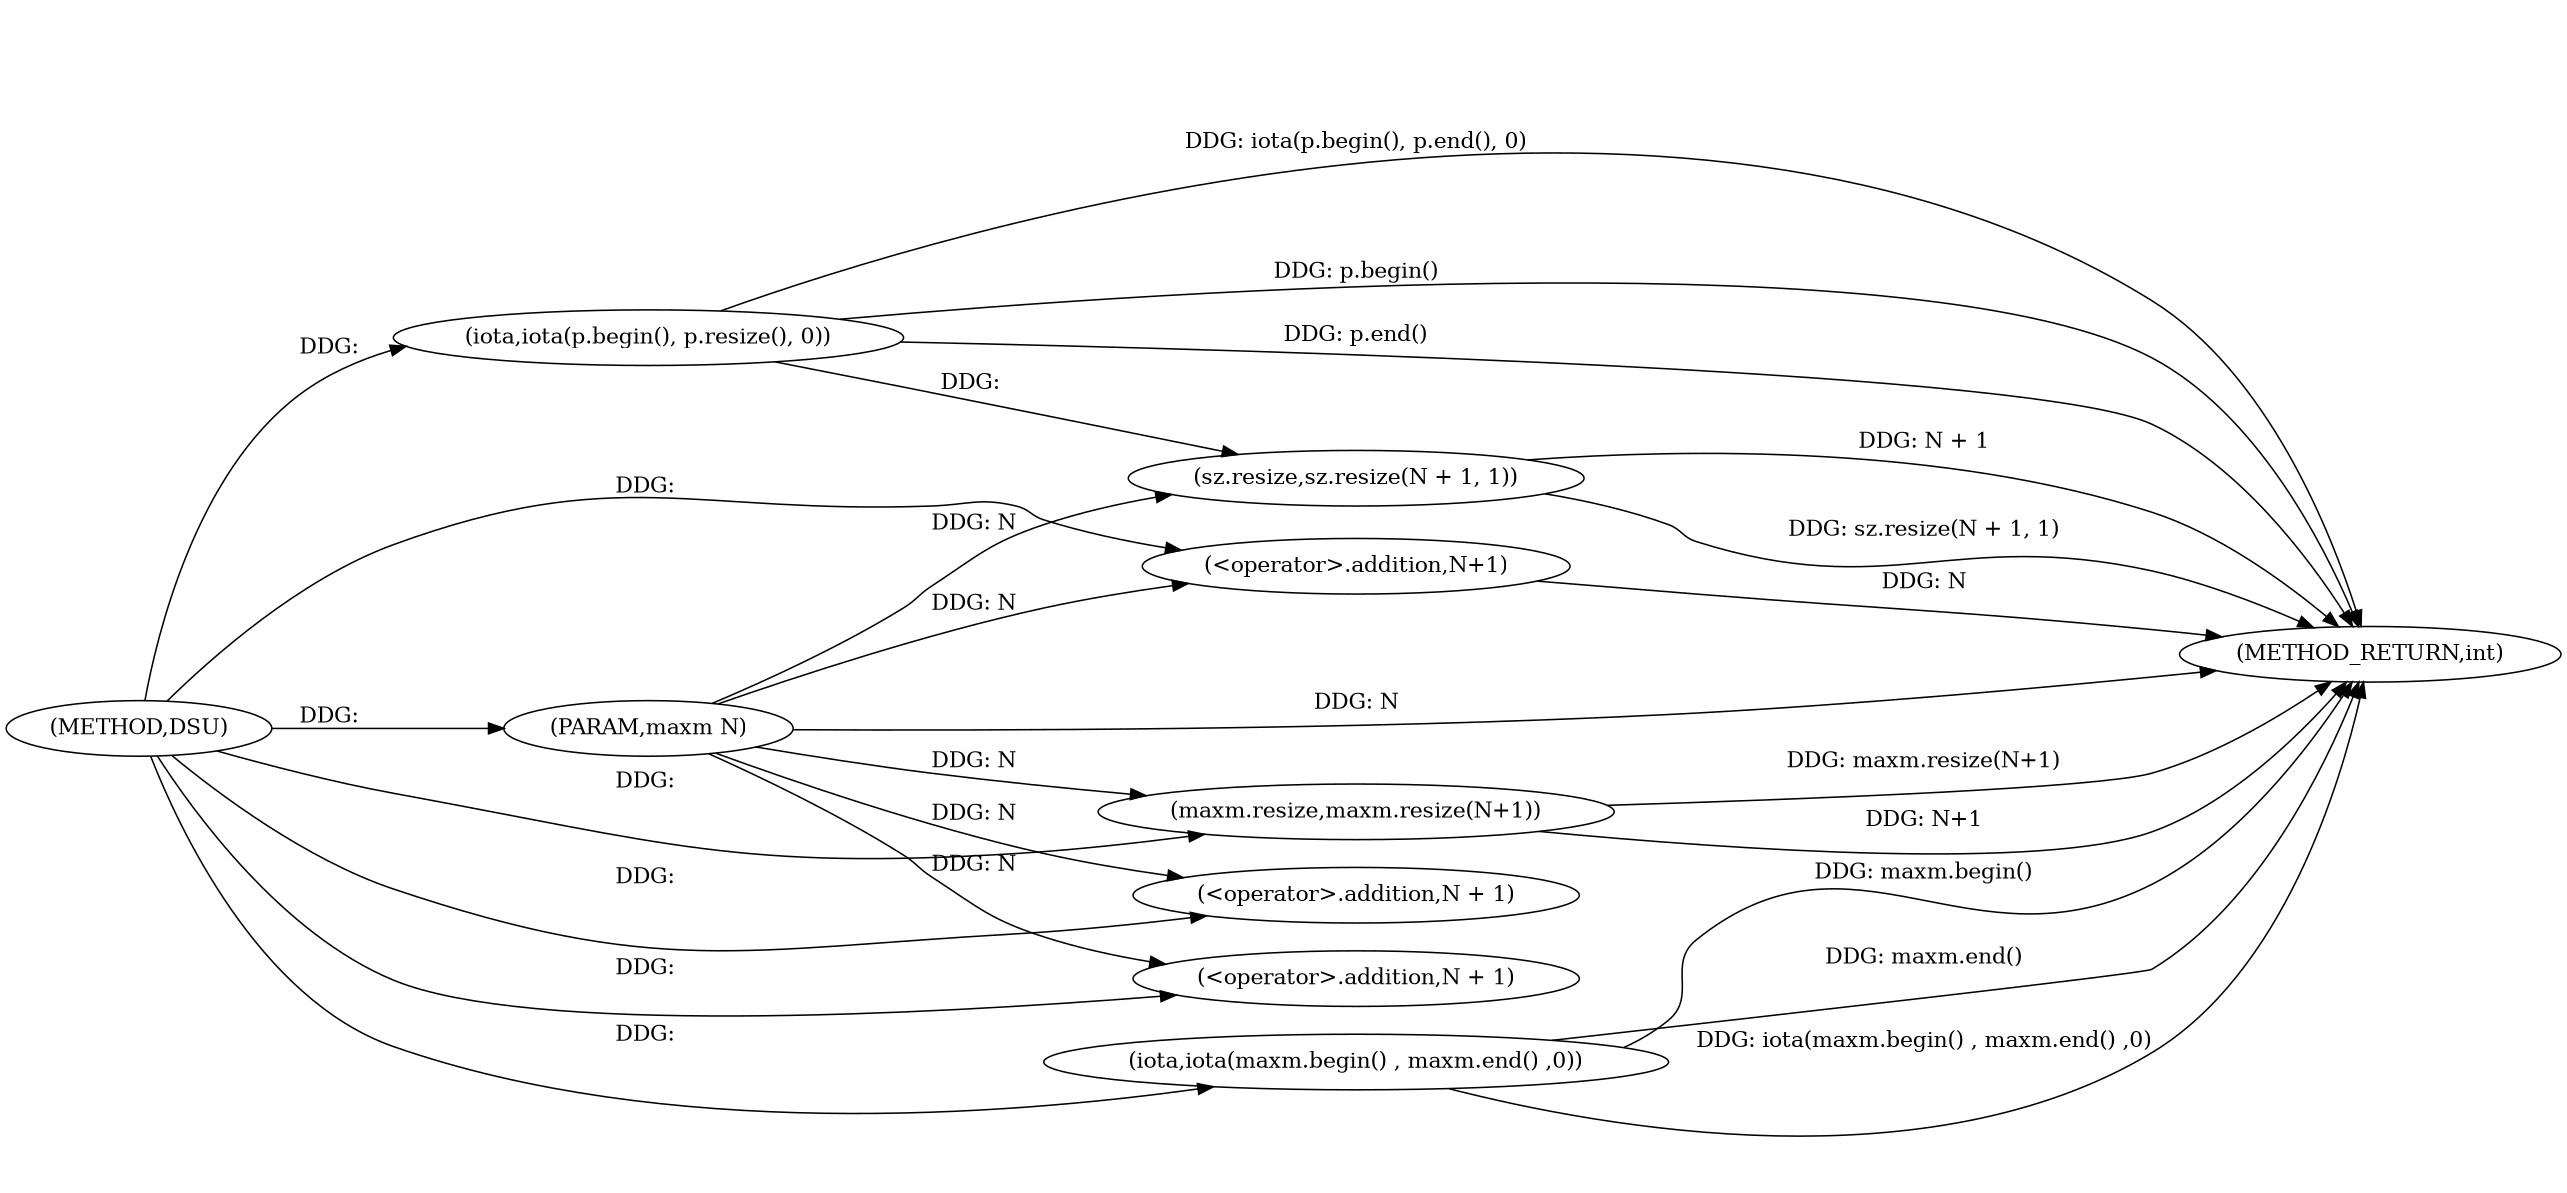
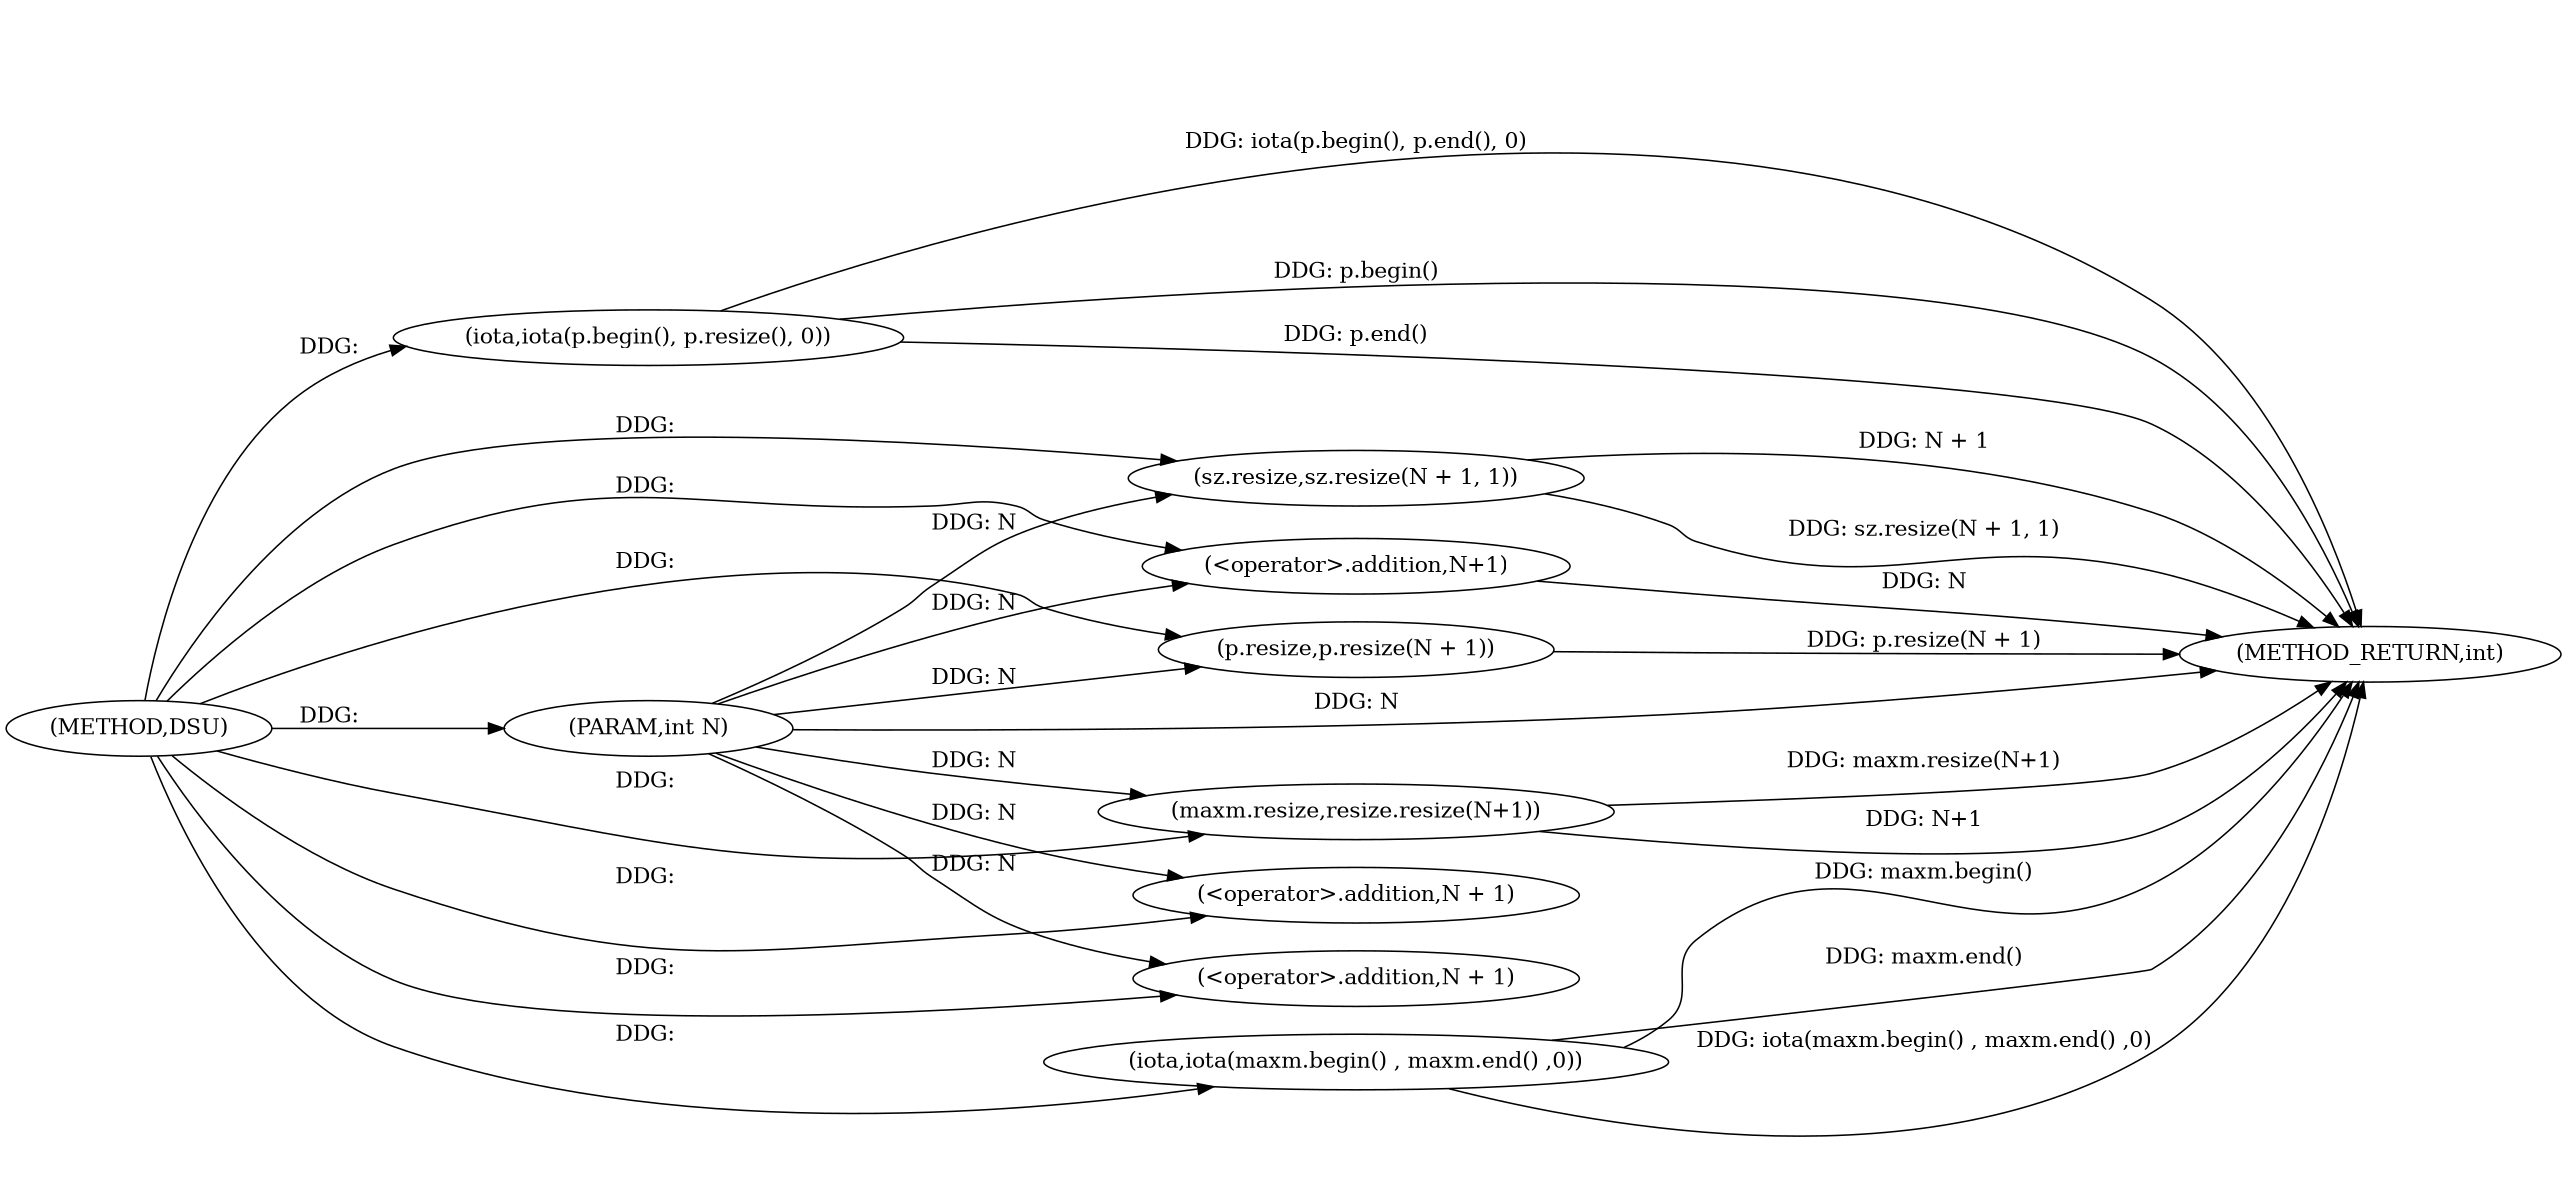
(999, 406) -> (608, 439)
none -> (1356, 650)
(648, 728) -> (648, 728)
(1356, 812) -> (1356, 812)
